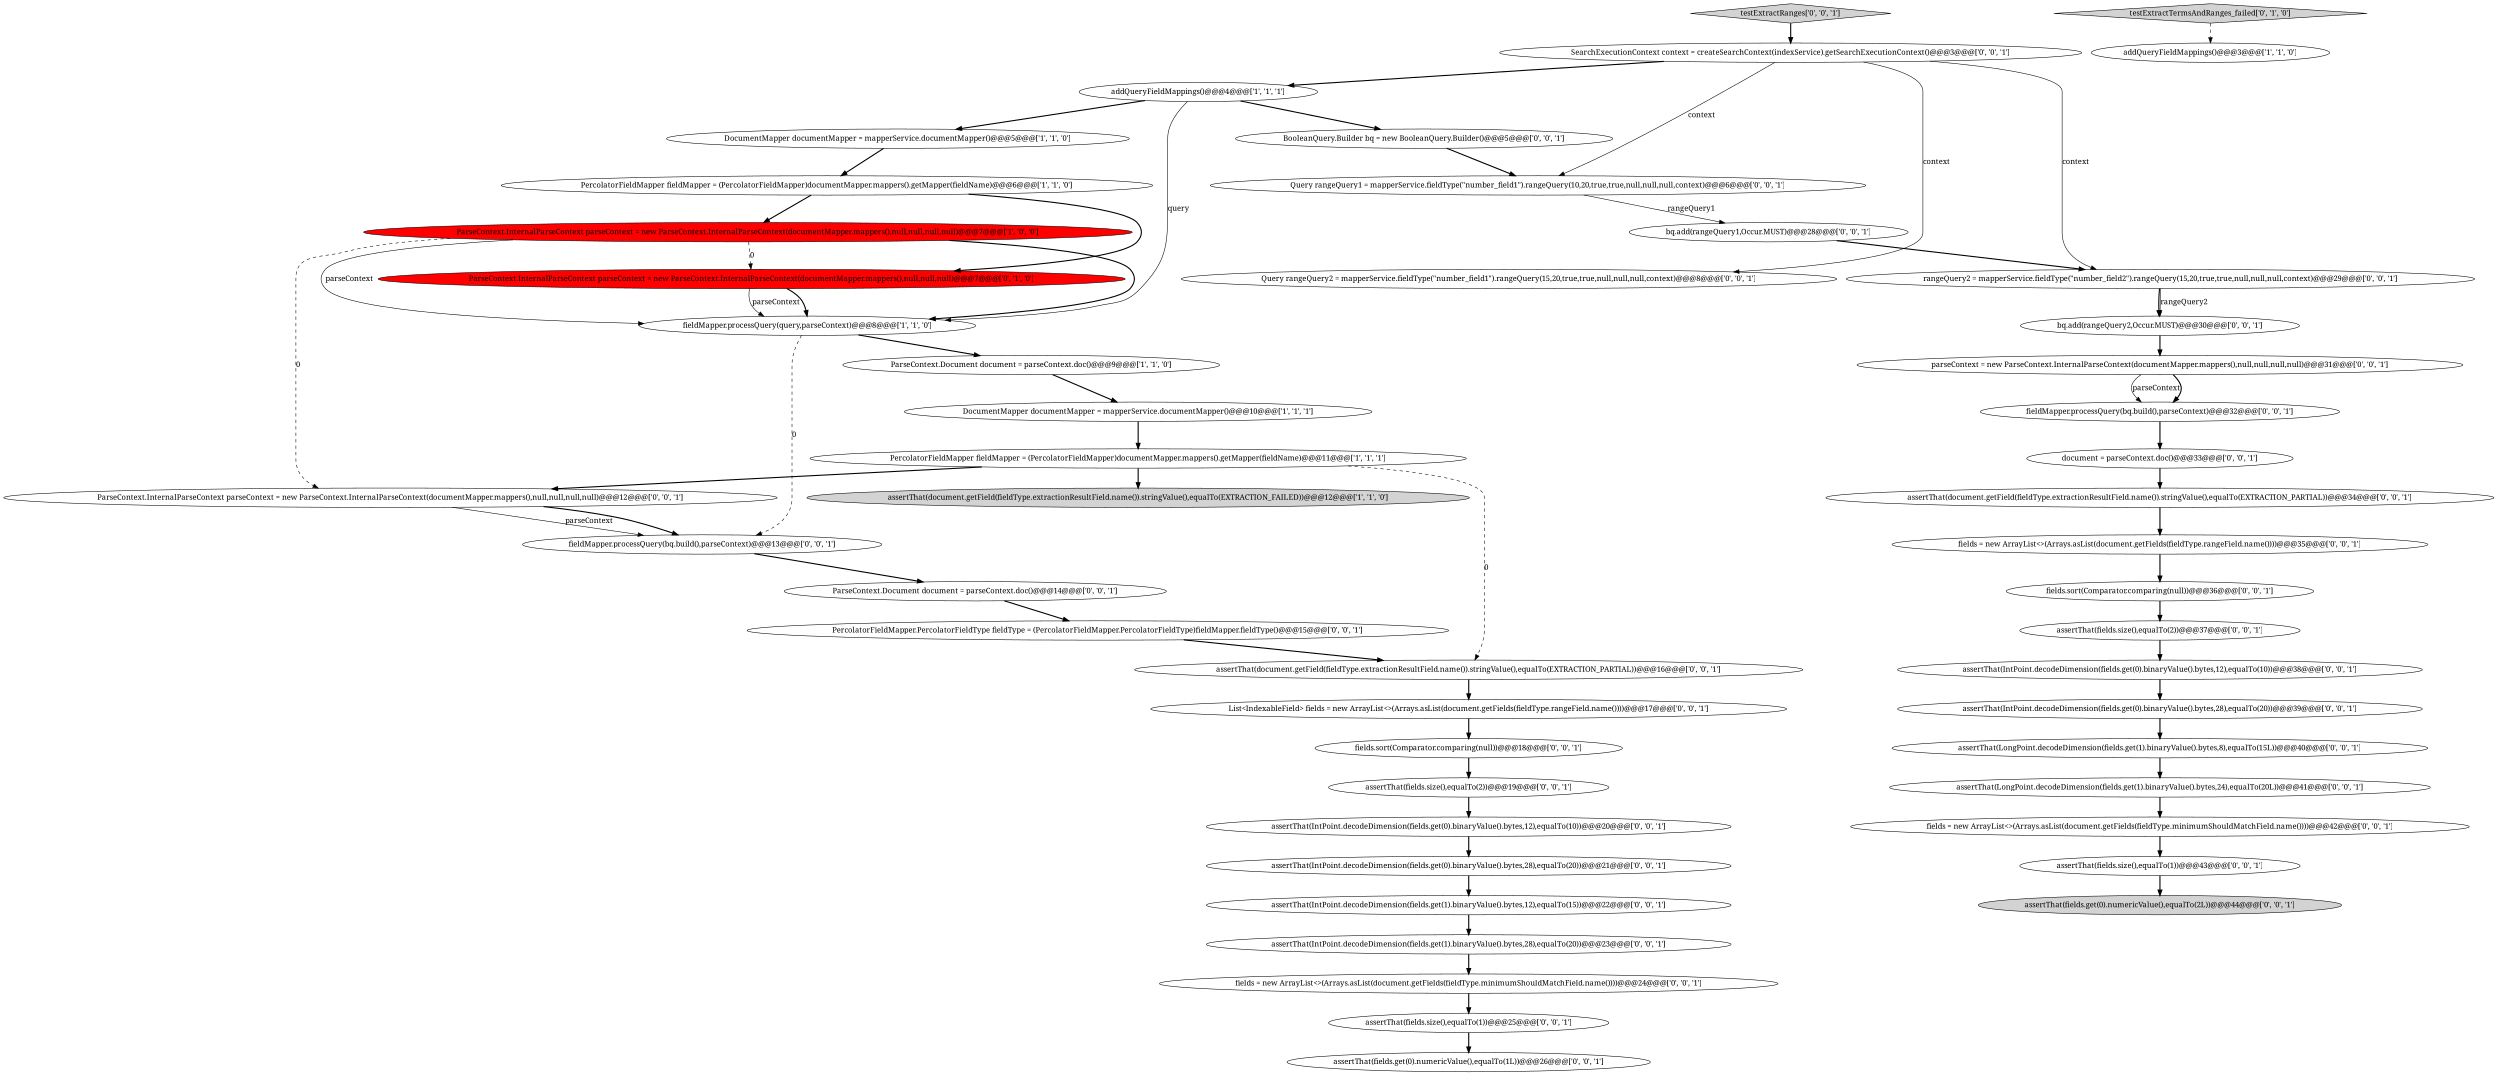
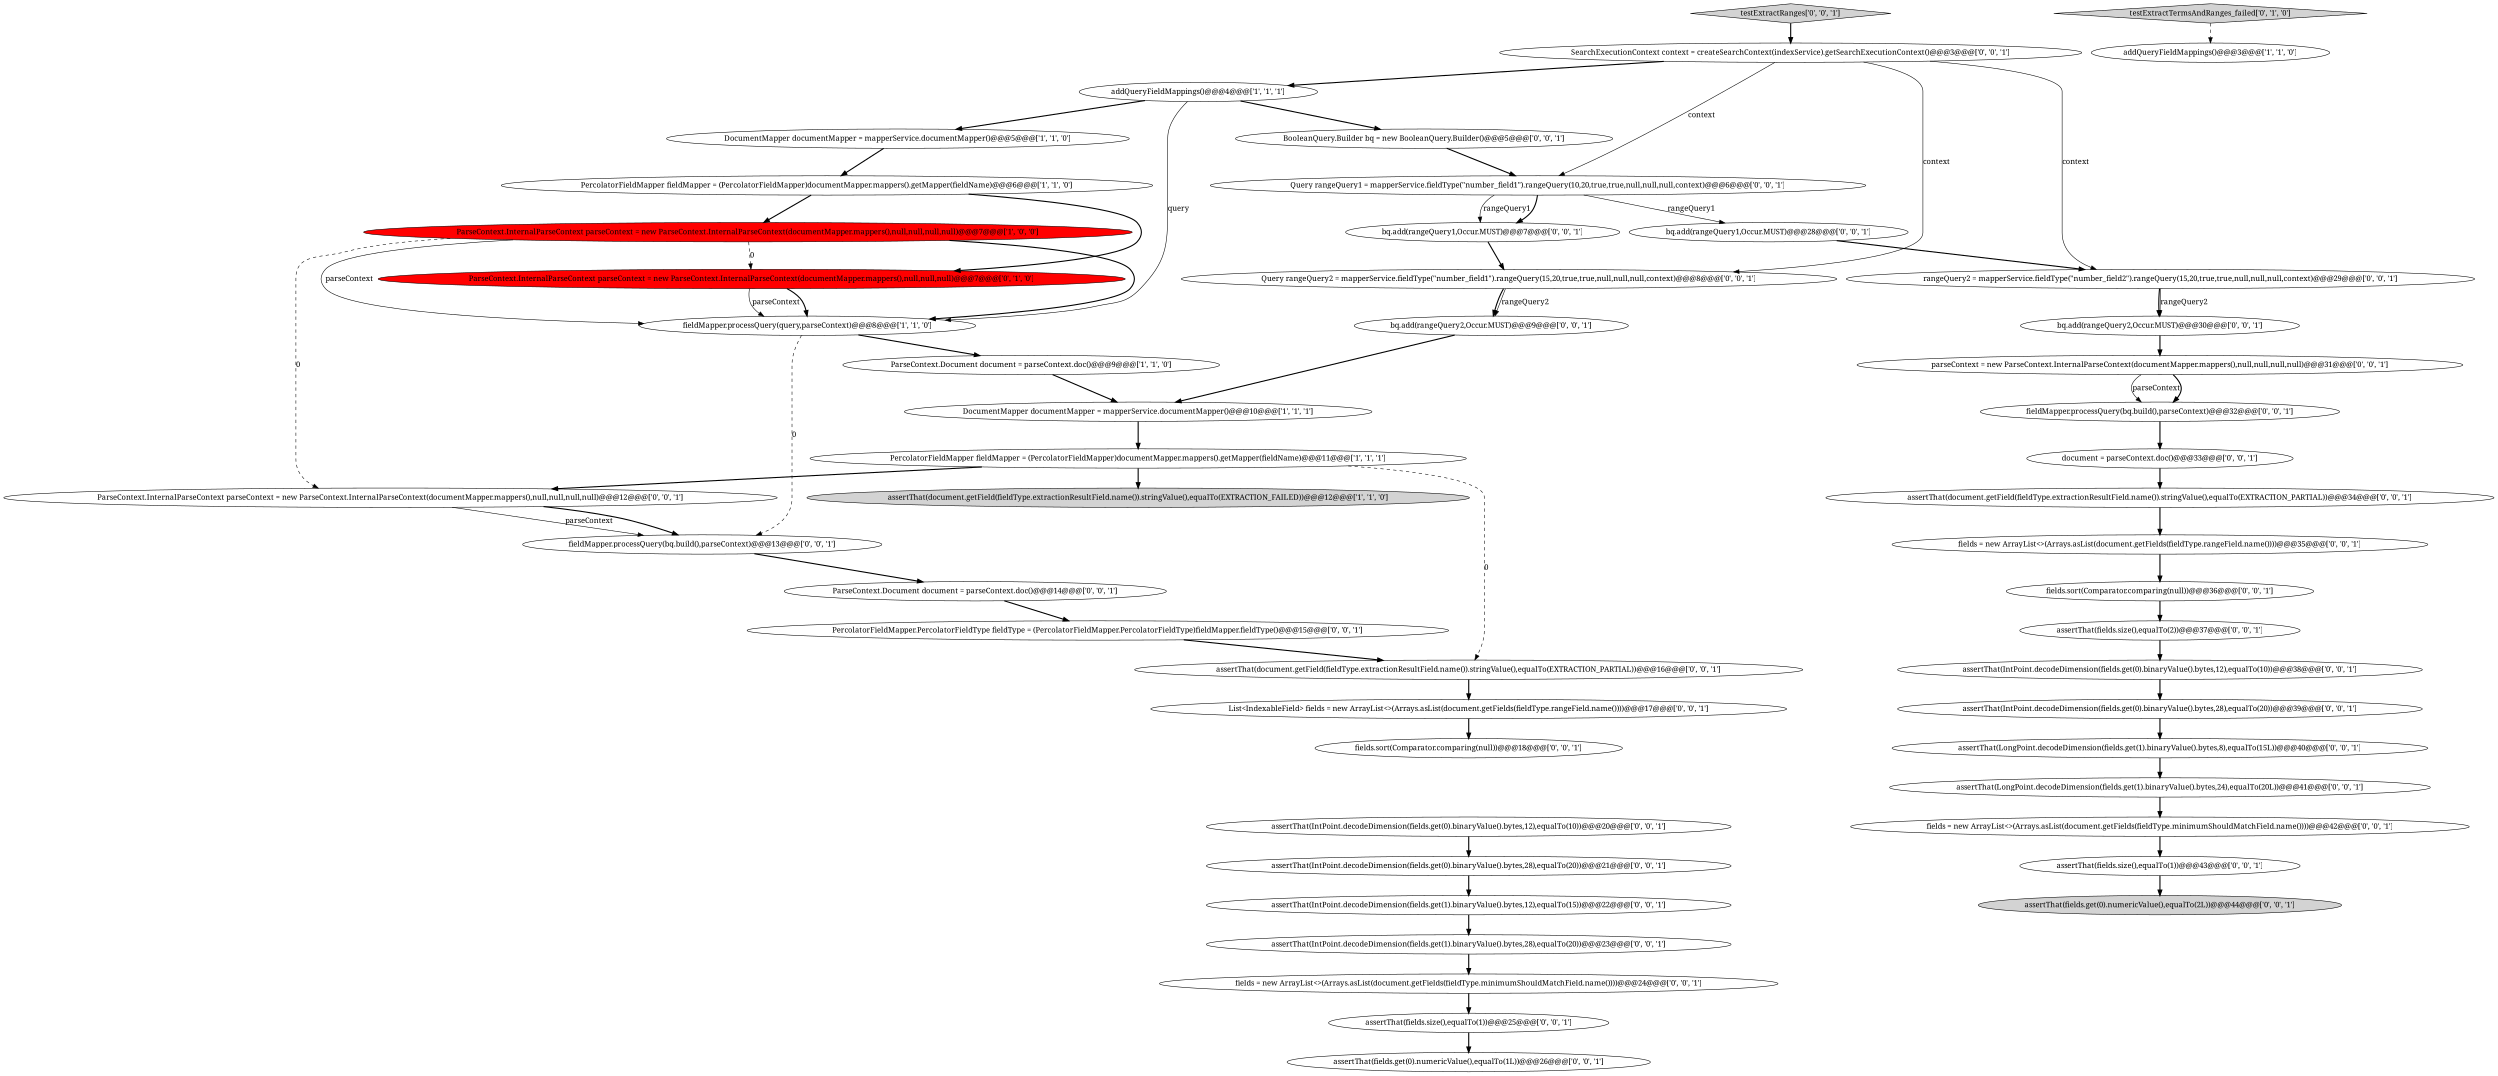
none -> (1483, 232)
none -> (1491, 326)
(1469, 787) -> none
